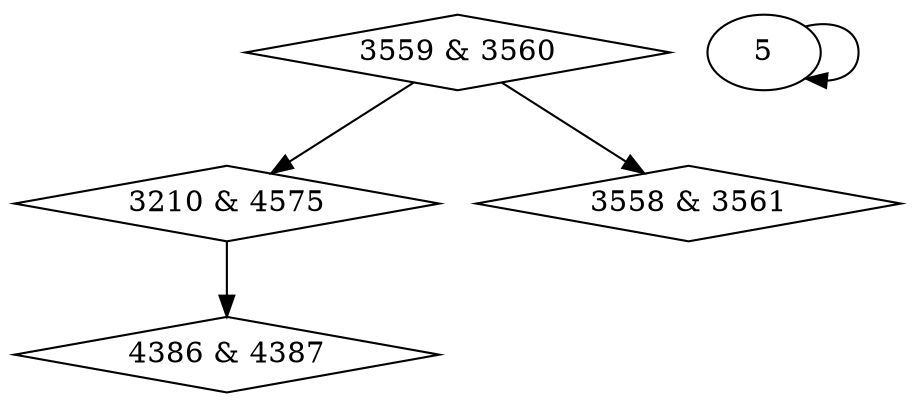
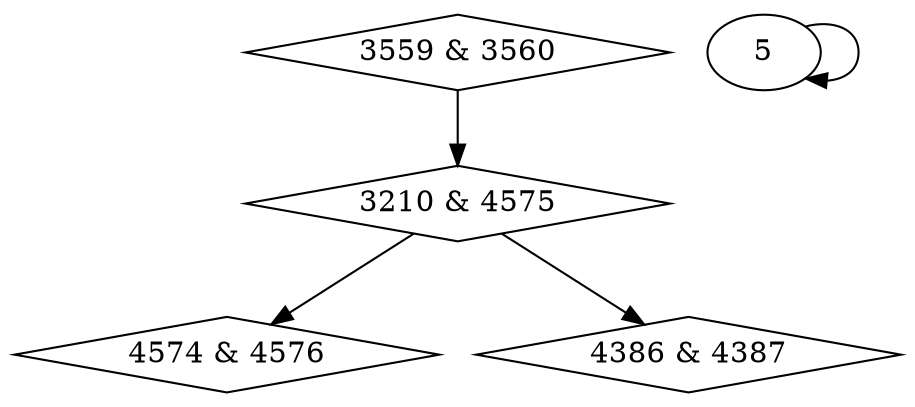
(689, 204) -> none
none -> (227, 355)
